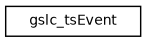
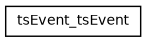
(73, 21) -> (73, 21)
